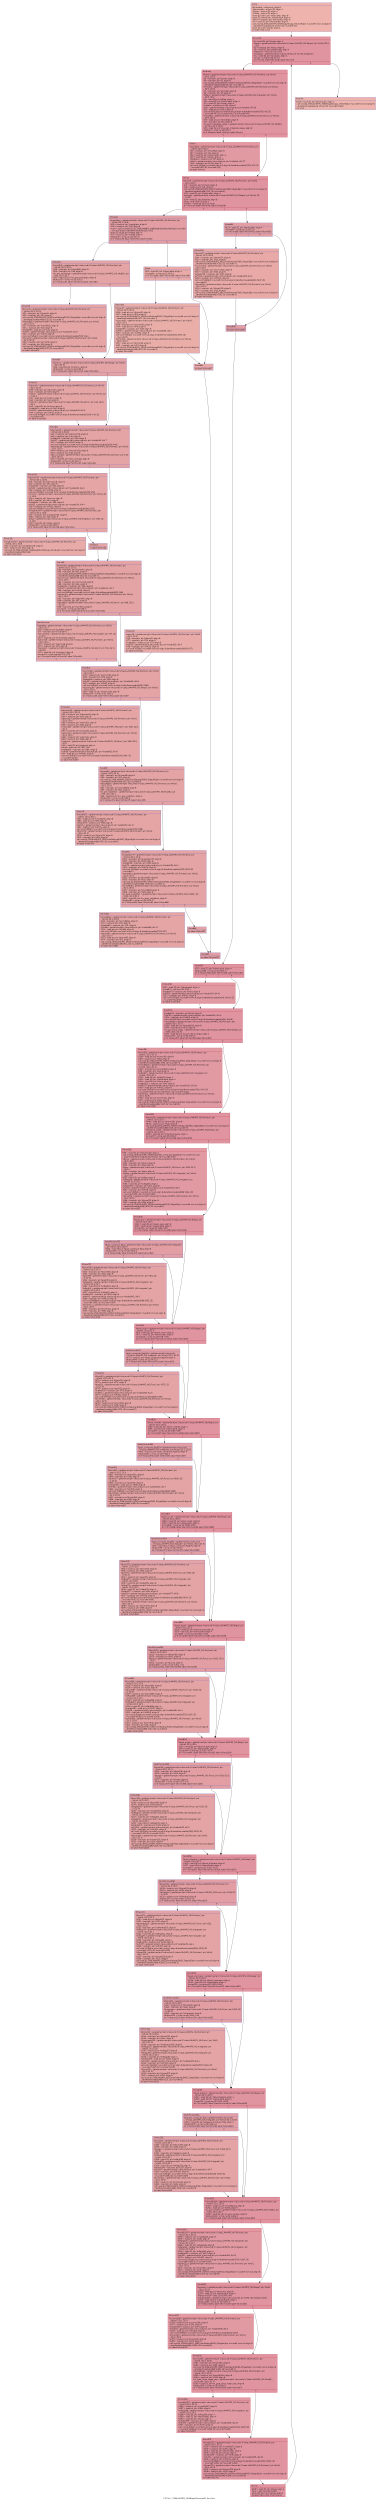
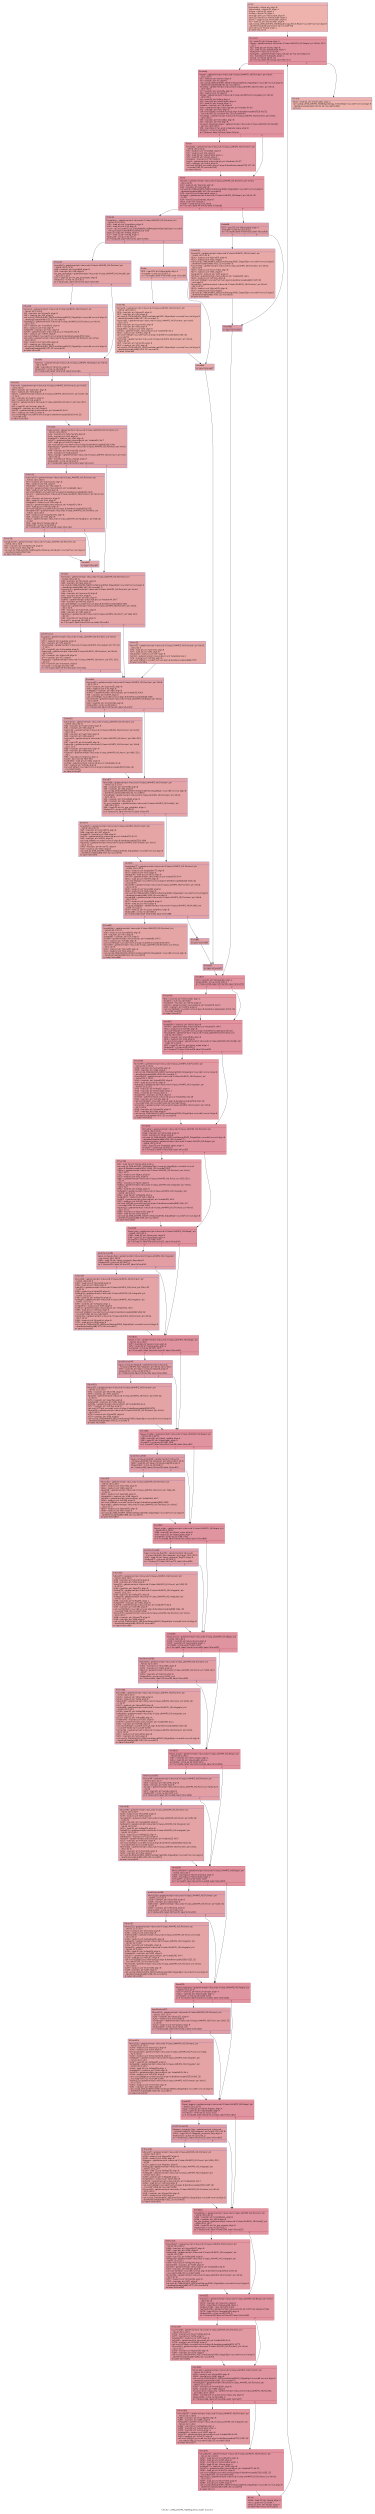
none -> (75, 558)
